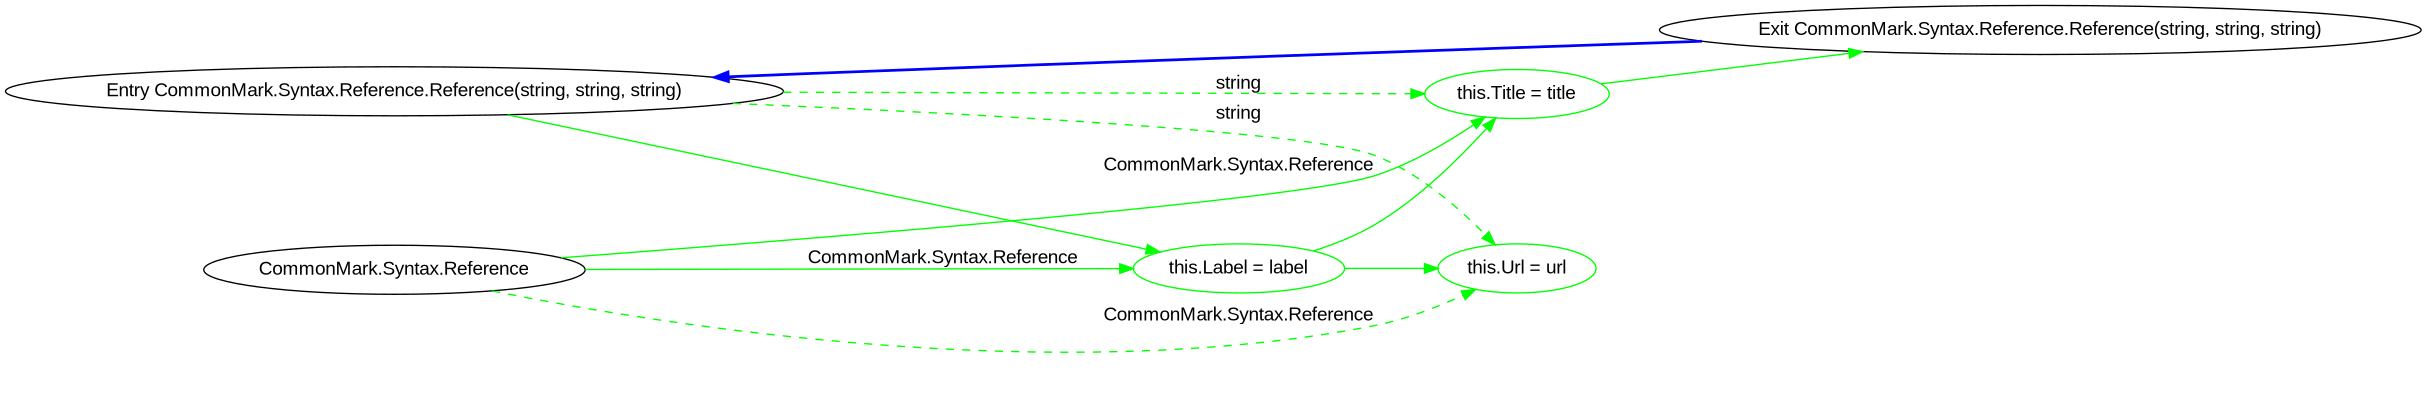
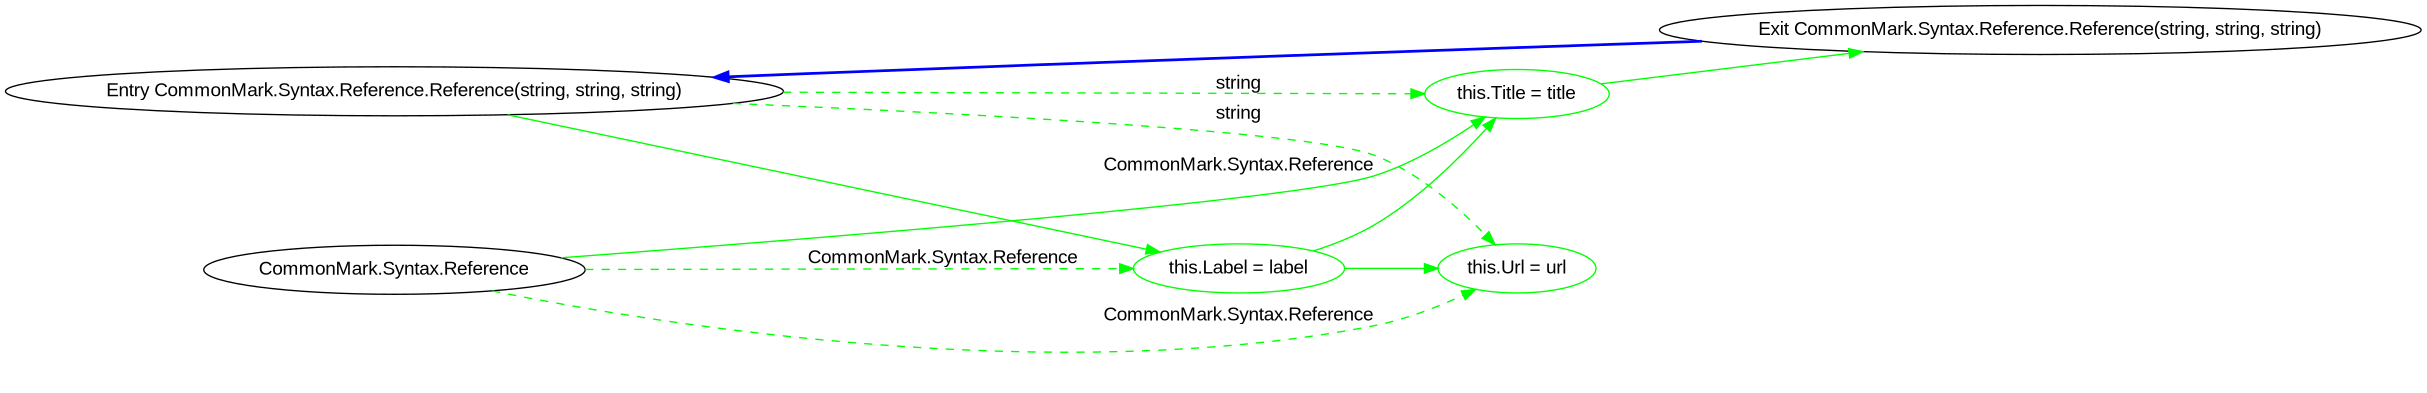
(852, 269) -> (852, 269)
